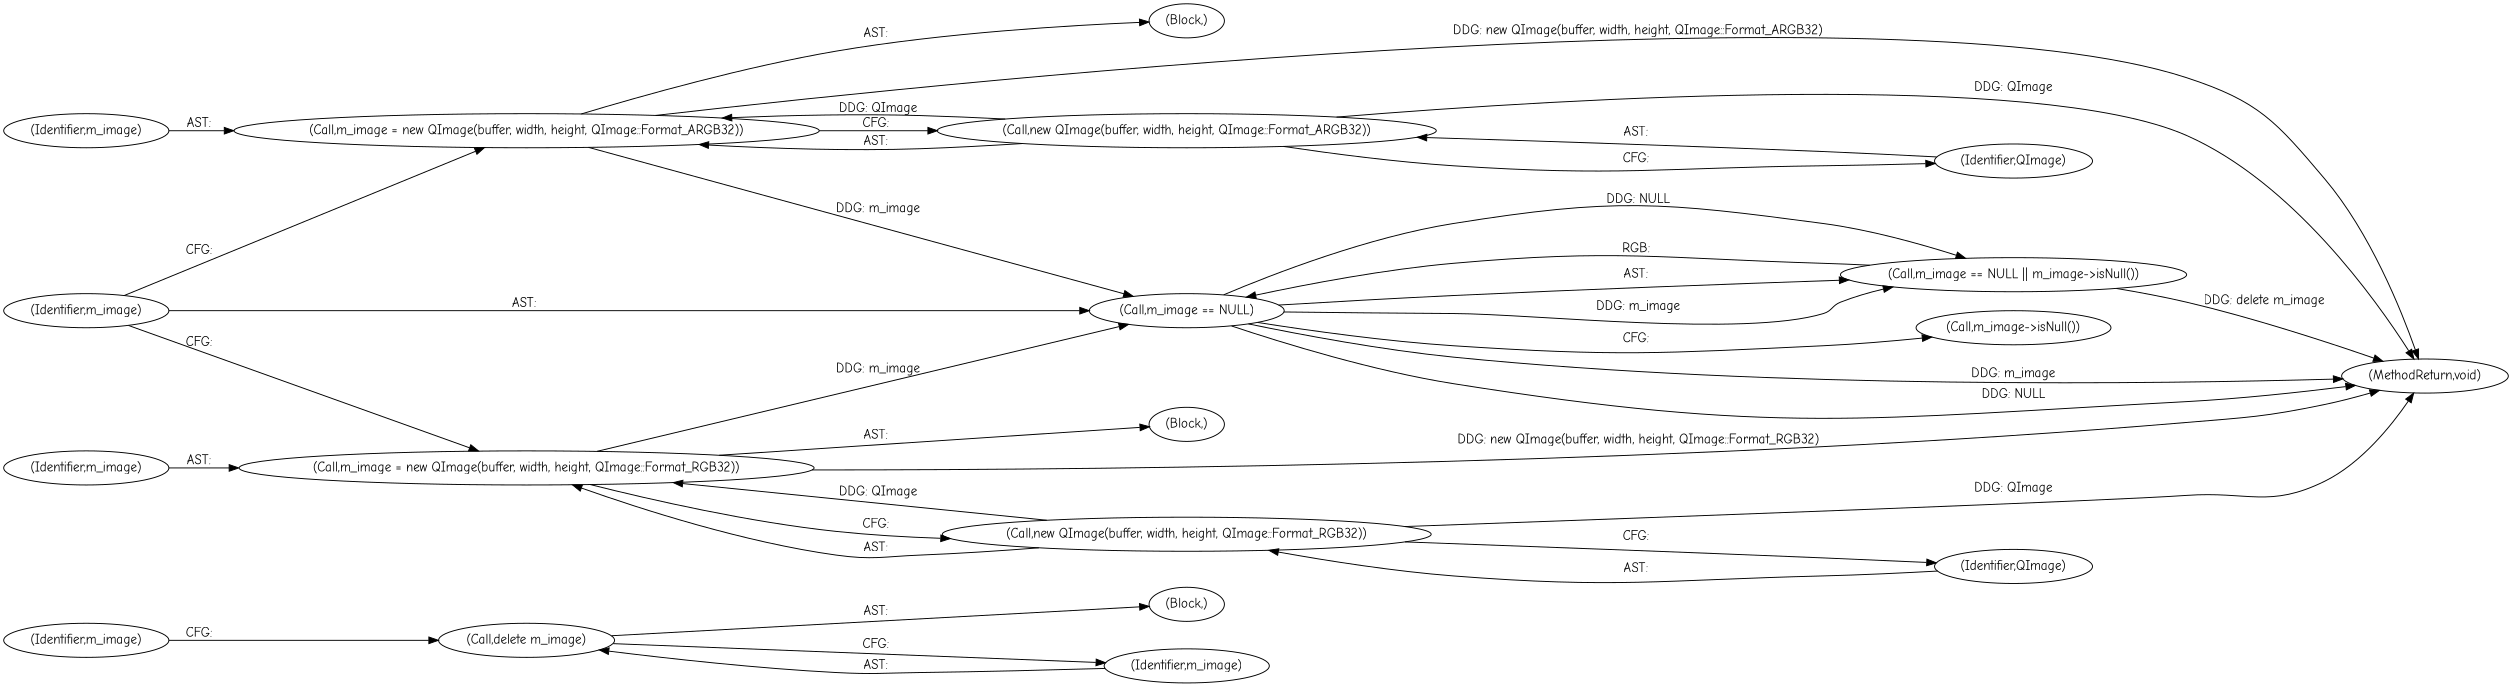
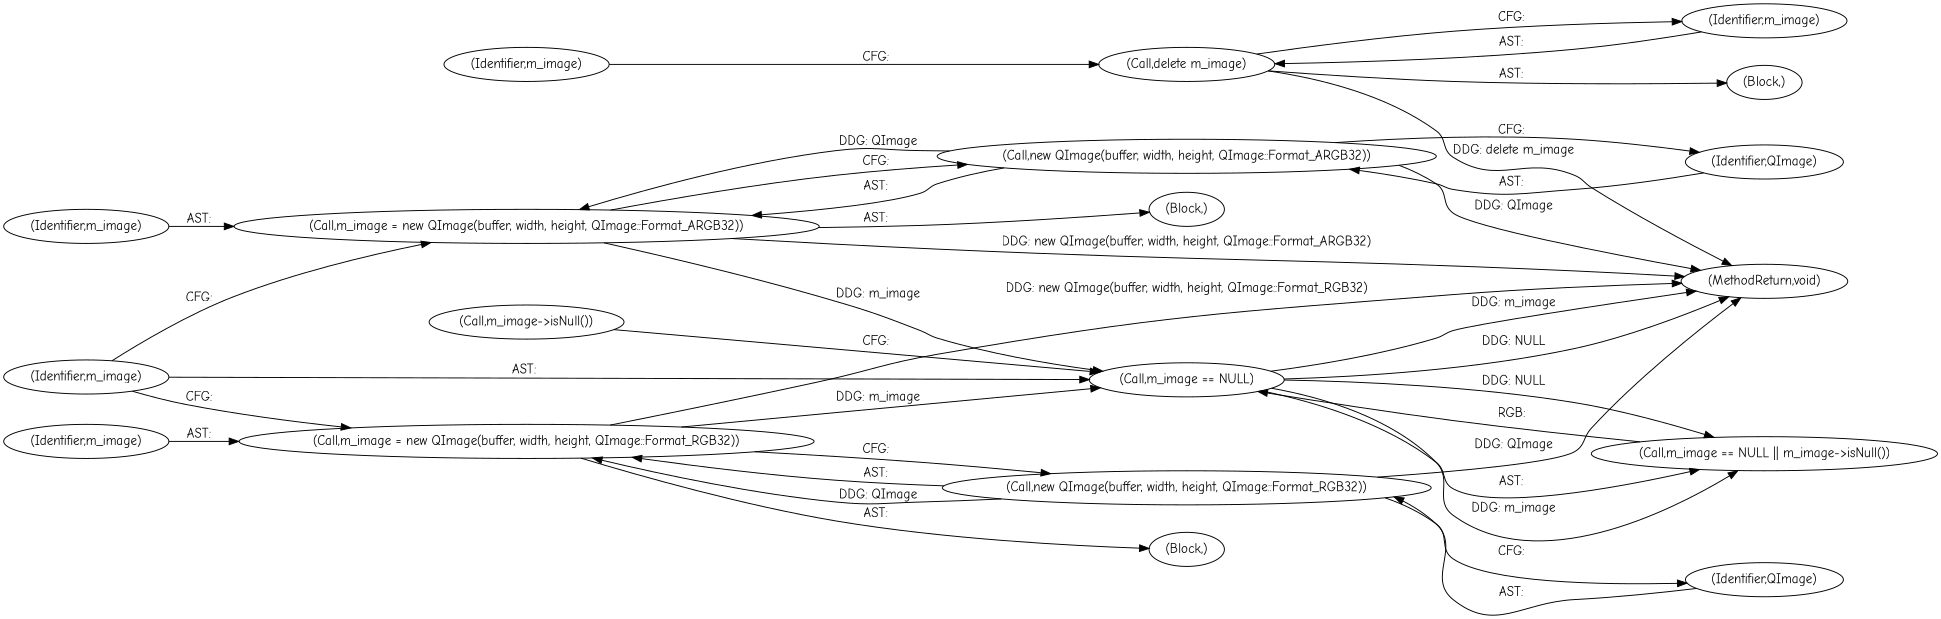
(2246, 318) -> (1493, 170)
(1589, 352) -> (852, 351)
